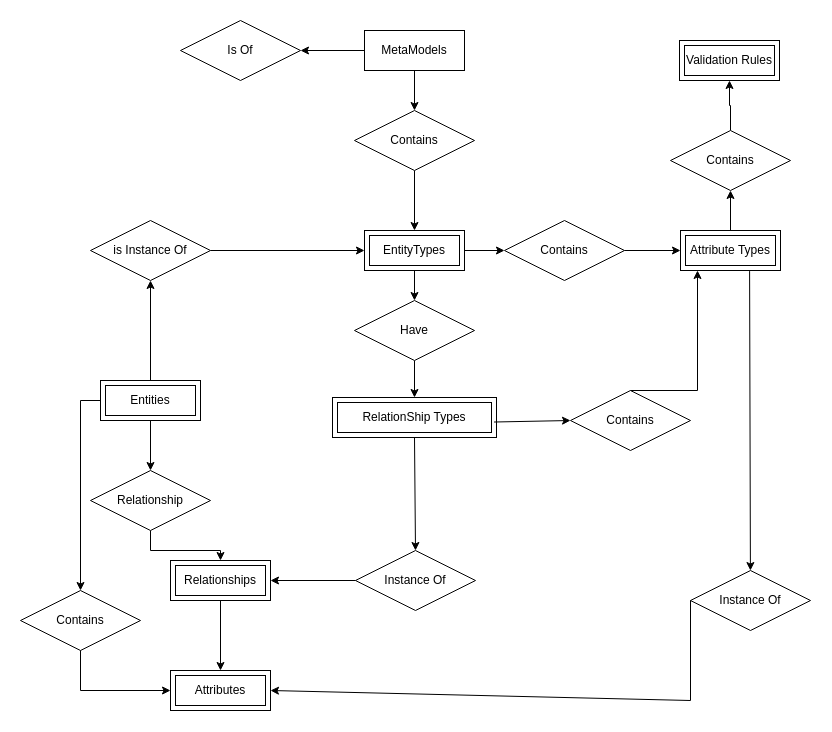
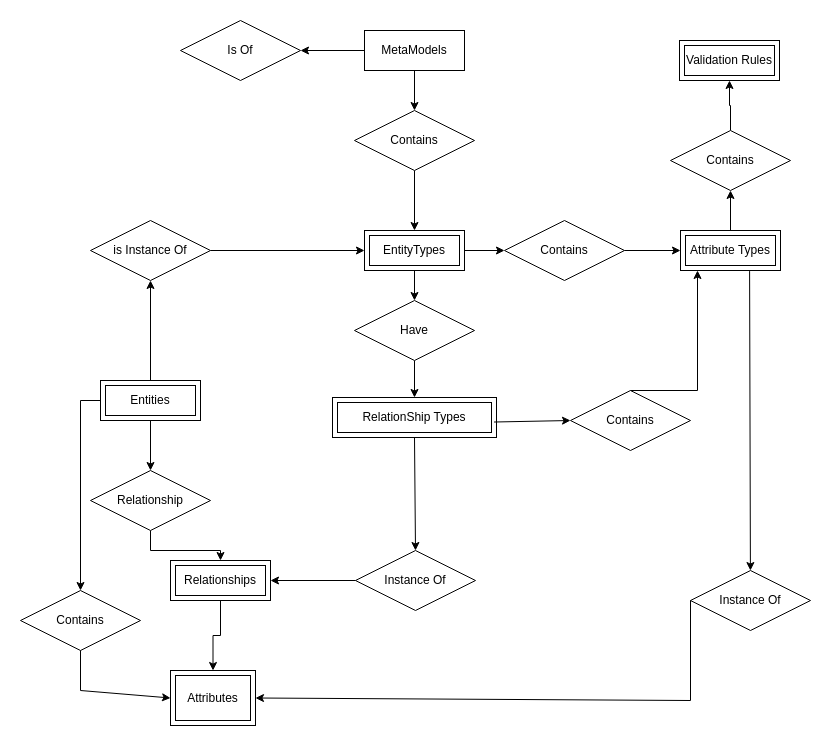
(221, 691) -> (213, 698)
